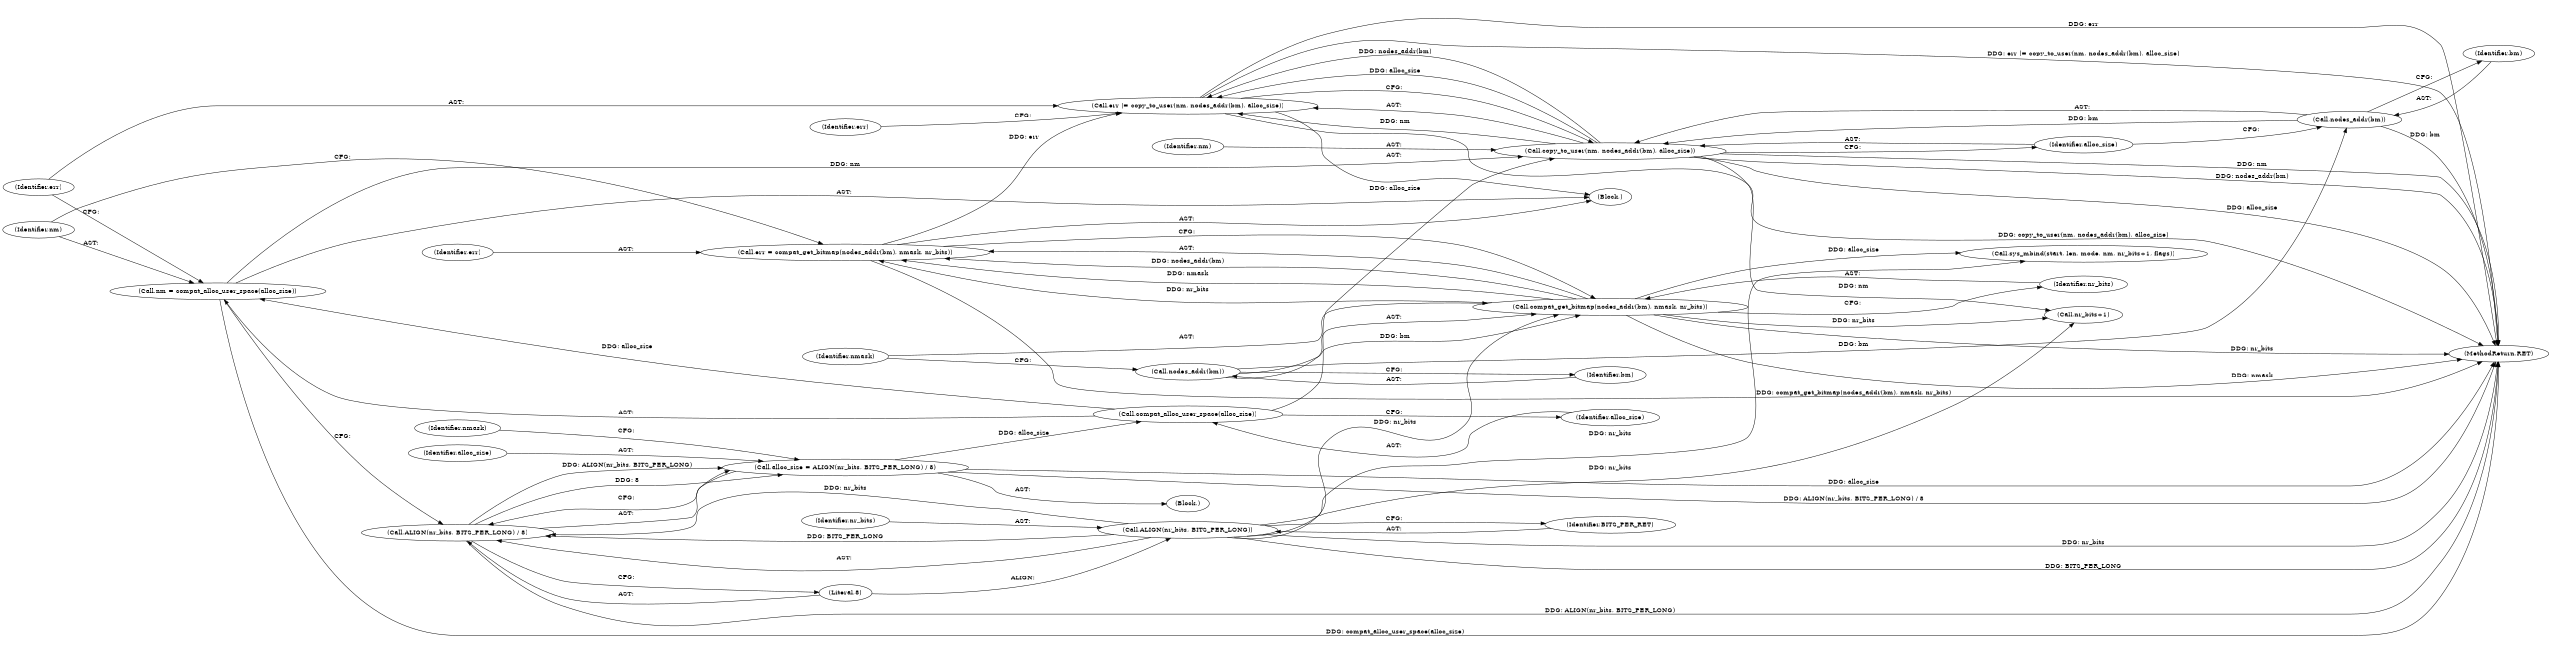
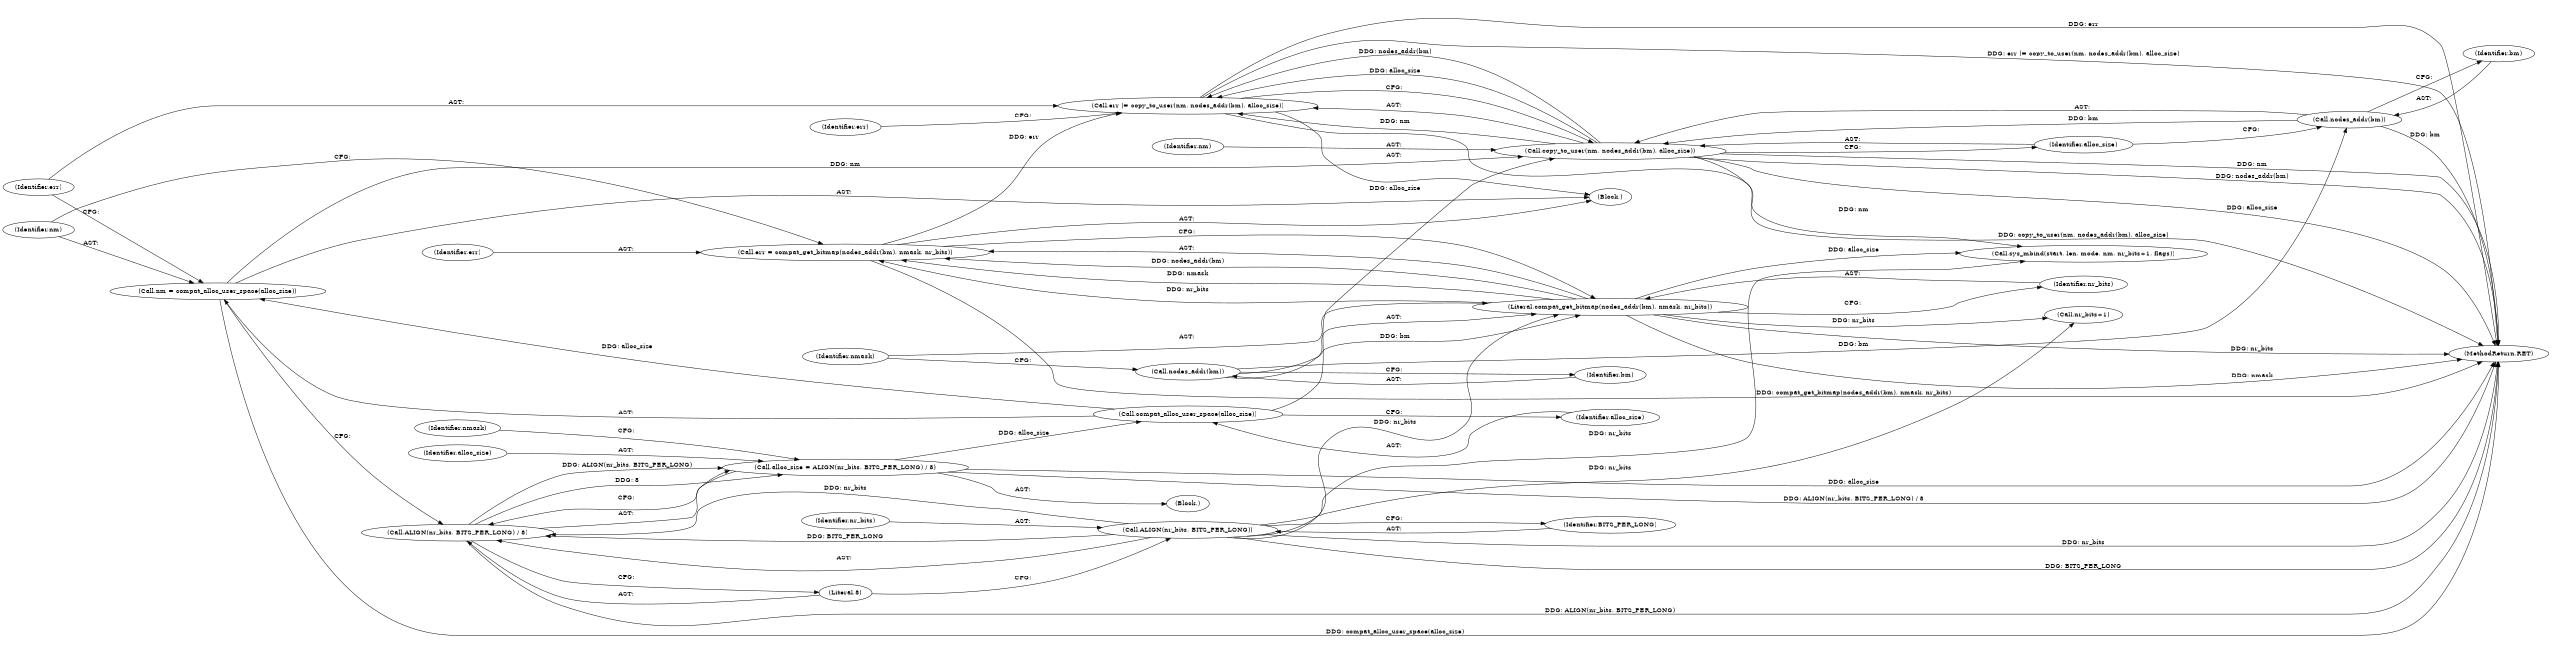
(1820, 296) -> (1839, 234)
(1610, 307) -> (1610, 307)
(1610, 525) -> (1610, 525)
(1024, 578) -> (1024, 578)
